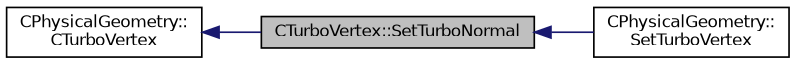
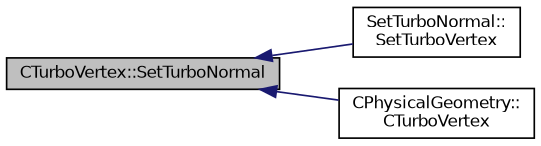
(240, 32) -> (308, 96)
(691, 32) -> (437, 32)
